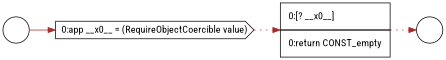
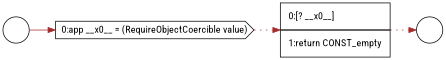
(335, 43) -> (335, 43)
